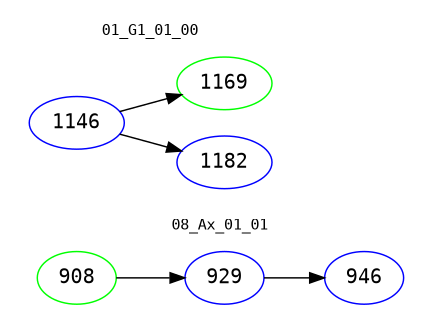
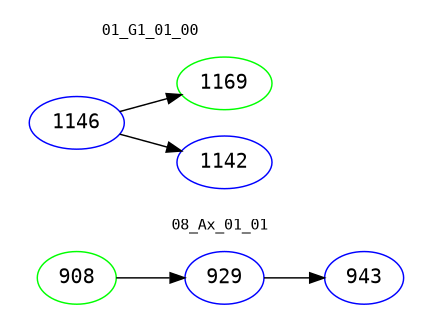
(224, 162) -> (224, 162)
(364, 278) -> (364, 278)
